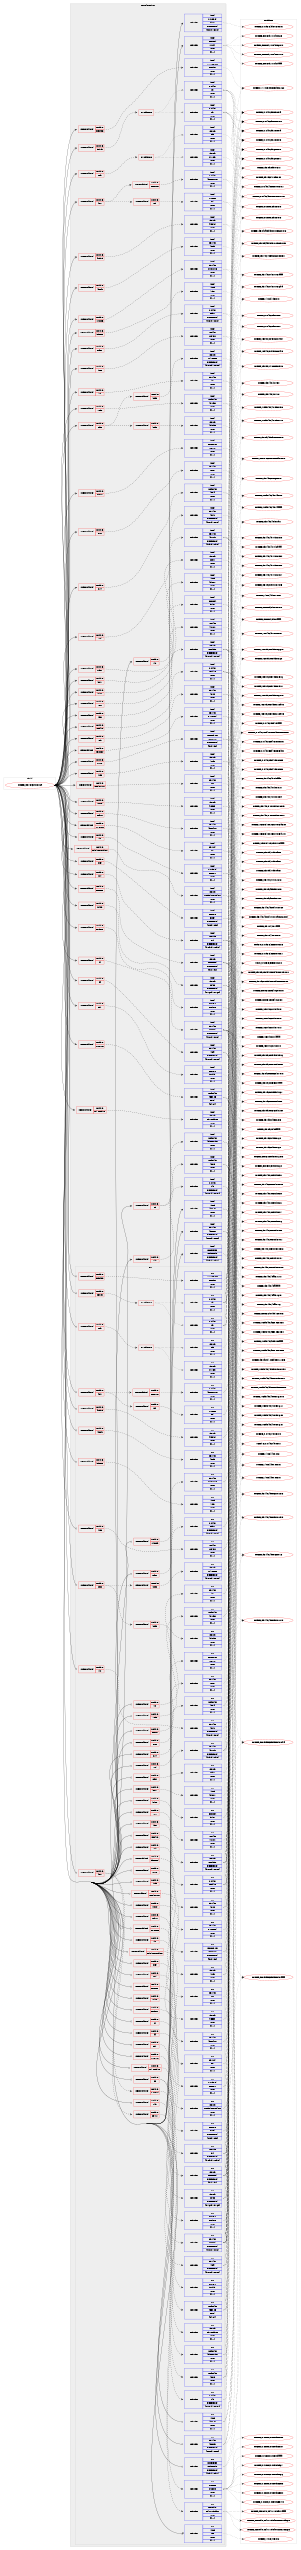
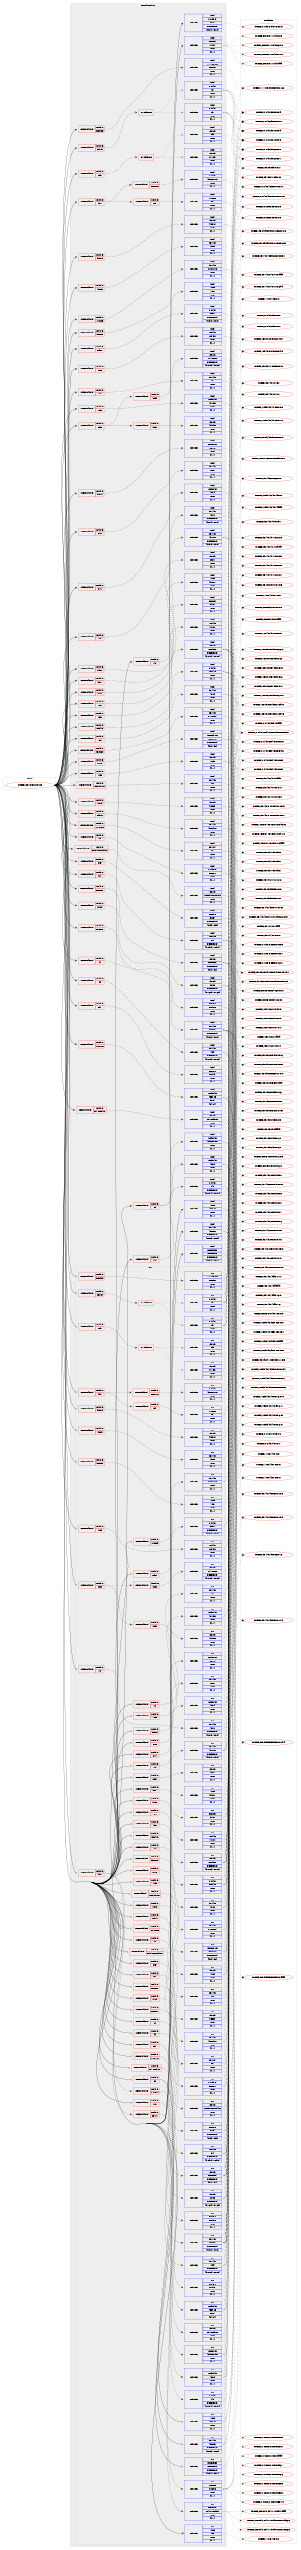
none -> (268, 668)
(268, 677) -> (268, 677)
(268, 834) -> (268, 834)
(268, 945) -> (268, 945)
(268, 963) -> (268, 963)
(268, 1444) -> (268, 1444)
